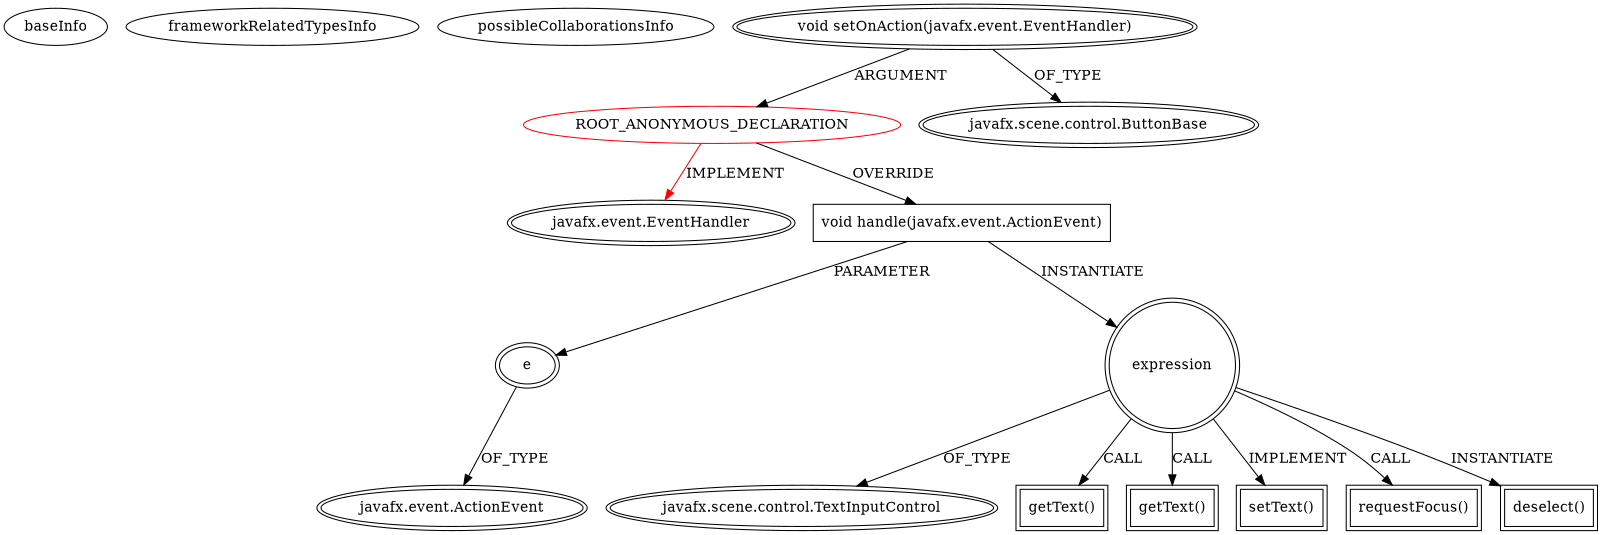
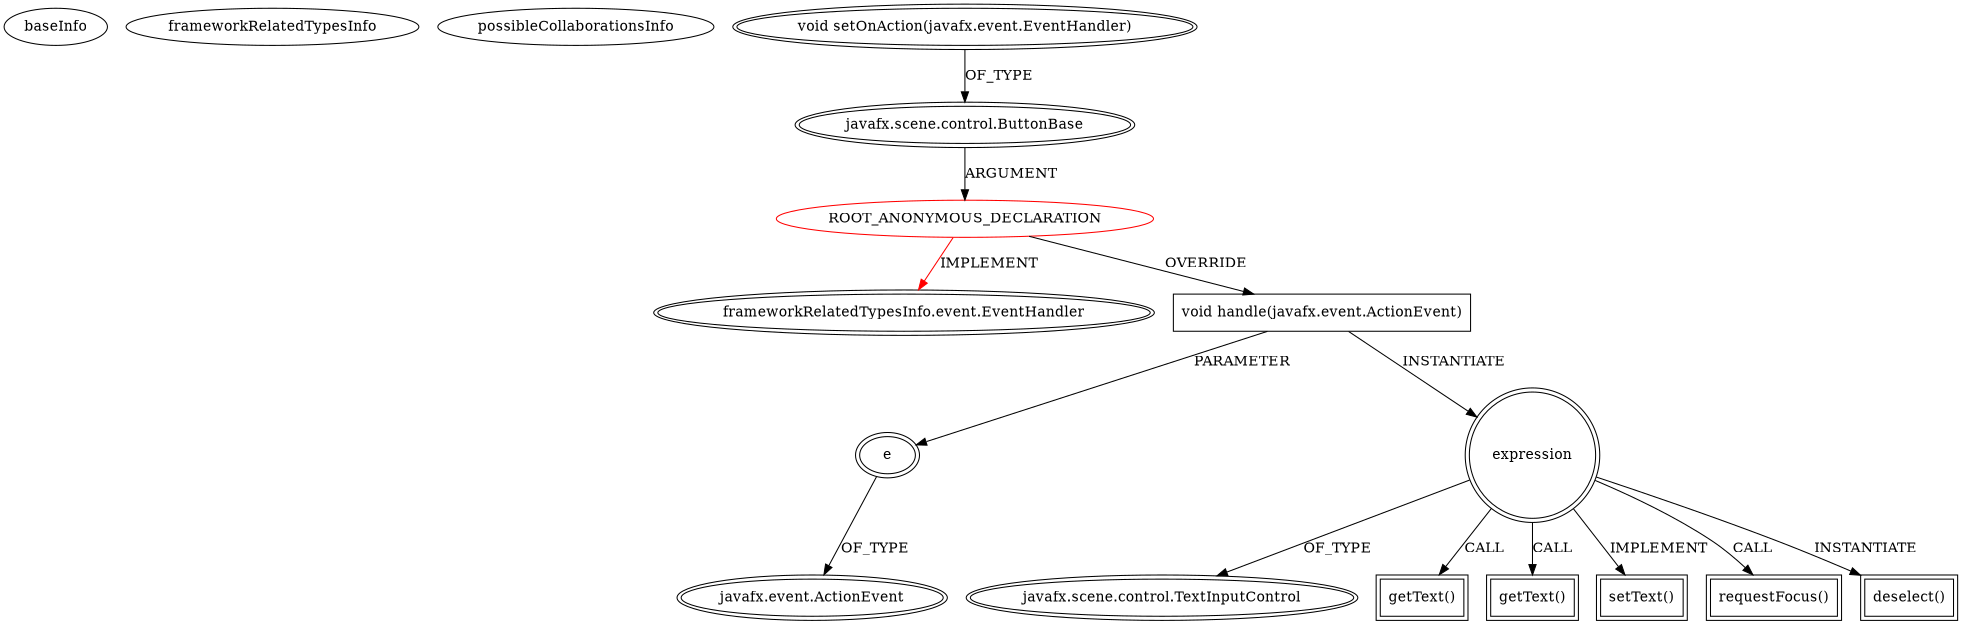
(838, 76) -> (965, 169)
(651, 223) -> (904, 313)
